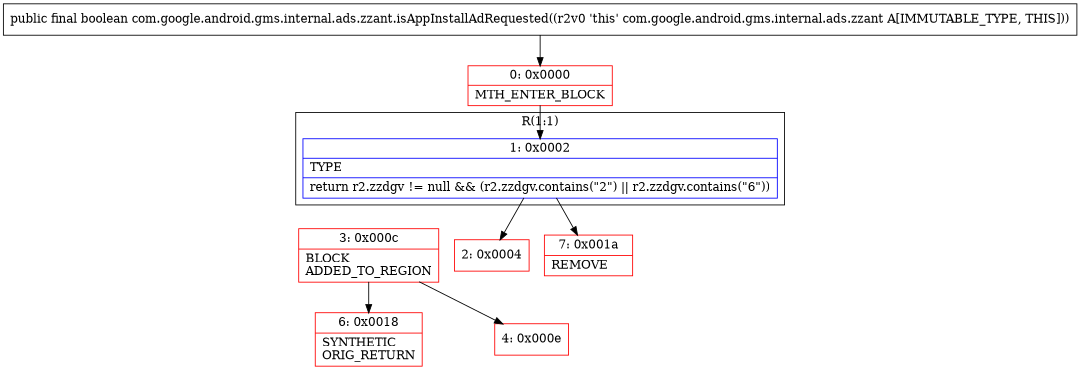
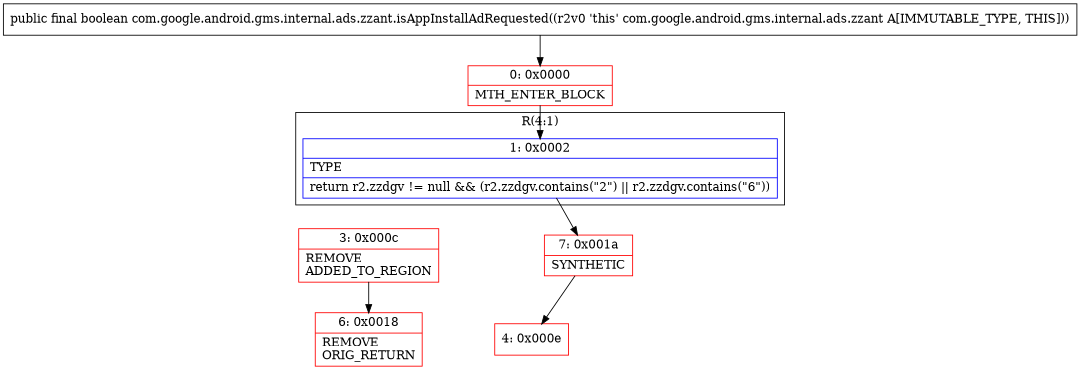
(540, 122) -> (540, 122)
(492, 255) -> none
(328, 259) -> (334, 259)
(580, 265) -> (589, 265)
(457, 301) -> (561, 296)
(359, 343) -> (350, 343)
